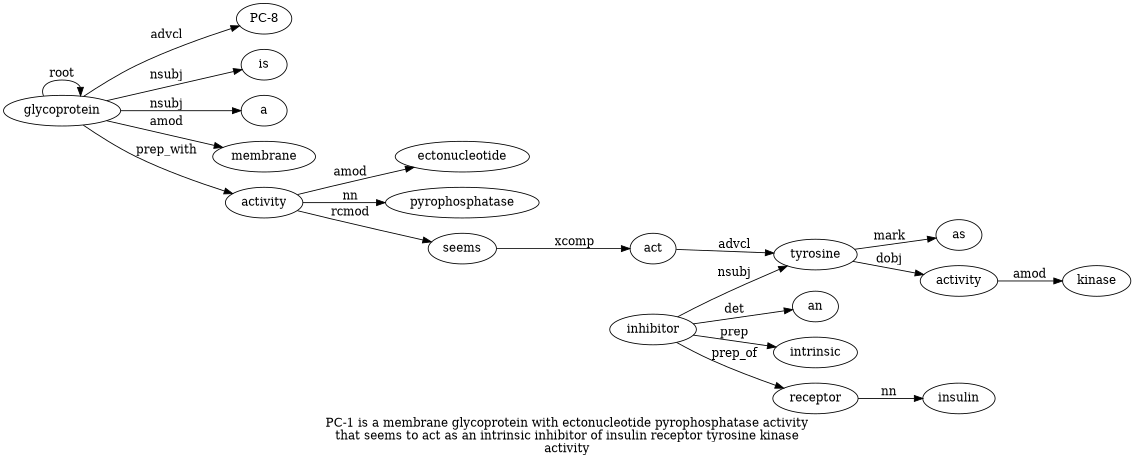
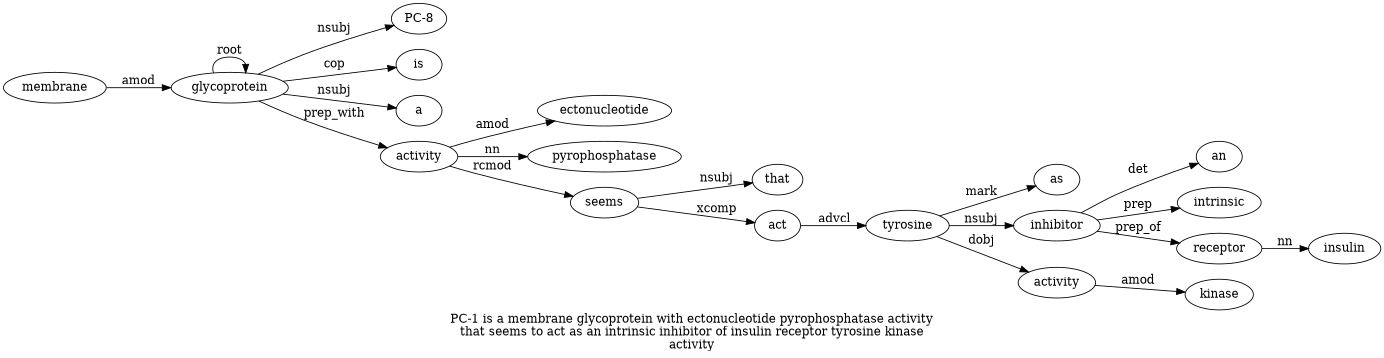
(167, 35) -> (334, 29)
(167, 75) -> (334, 64)
(160, 133) -> (134, 88)
none -> (778, 180)
(728, 292) -> (977, 226)
